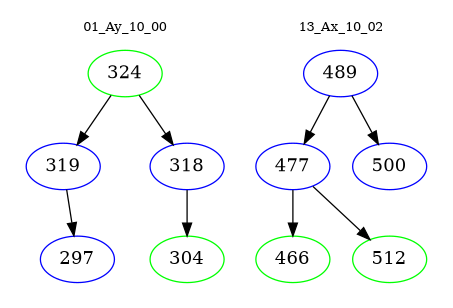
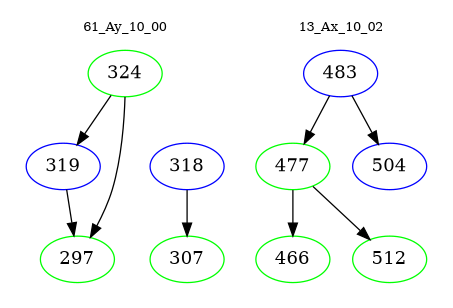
(125, 28) -> (125, 28)
(341, 74) -> (341, 74)
(152, 115) -> (118, 163)
(293, 166) -> (293, 166)
(390, 166) -> (390, 166)
(77, 259) -> (77, 259)
(187, 259) -> (187, 259)
